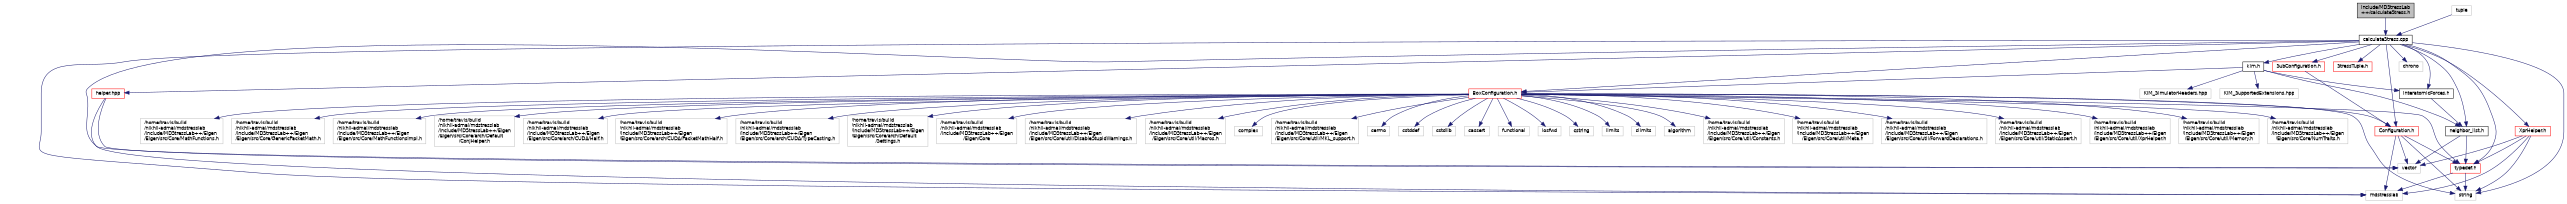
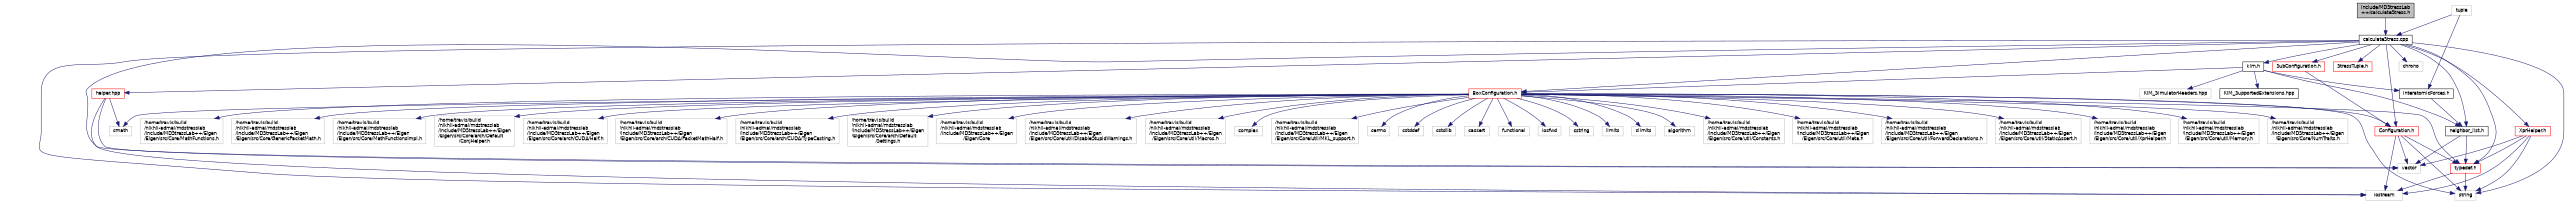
(2425, 59) -> (2445, 50)
(2259, 94) -> (2259, 94)
none -> (121, 131)
(2384, 195) -> (2384, 195)
